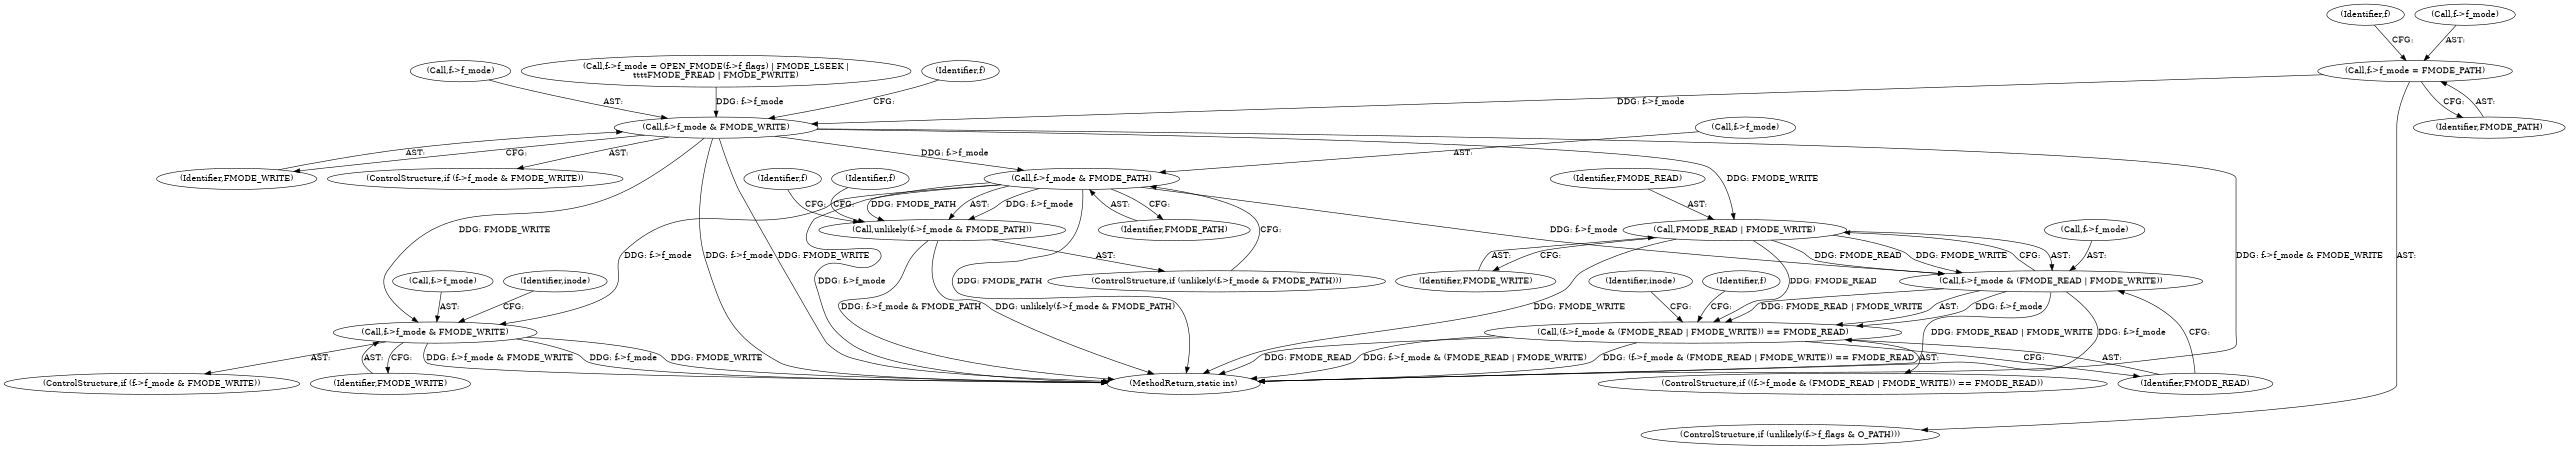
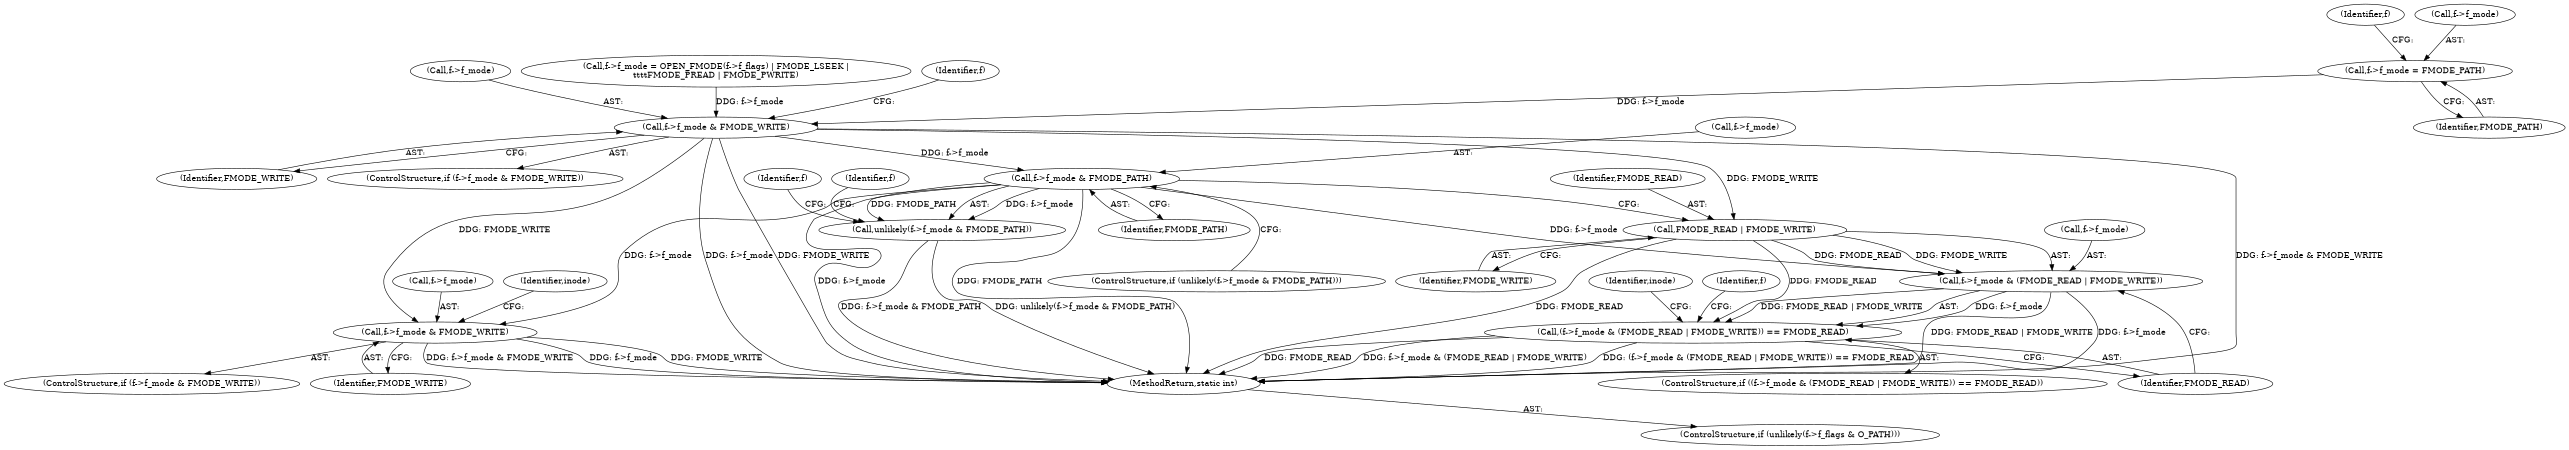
(1946, 239) -> (1431, 190)
(1075, 255) -> none
(1580, 307) -> (1580, 307)
(2316, 405) -> (1469, 408)
